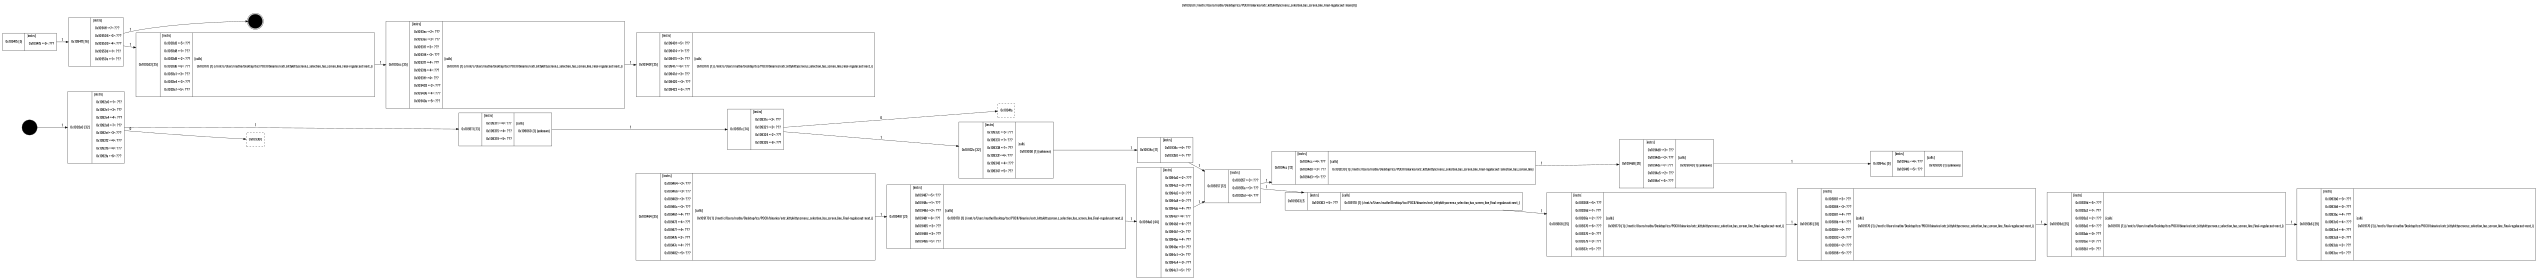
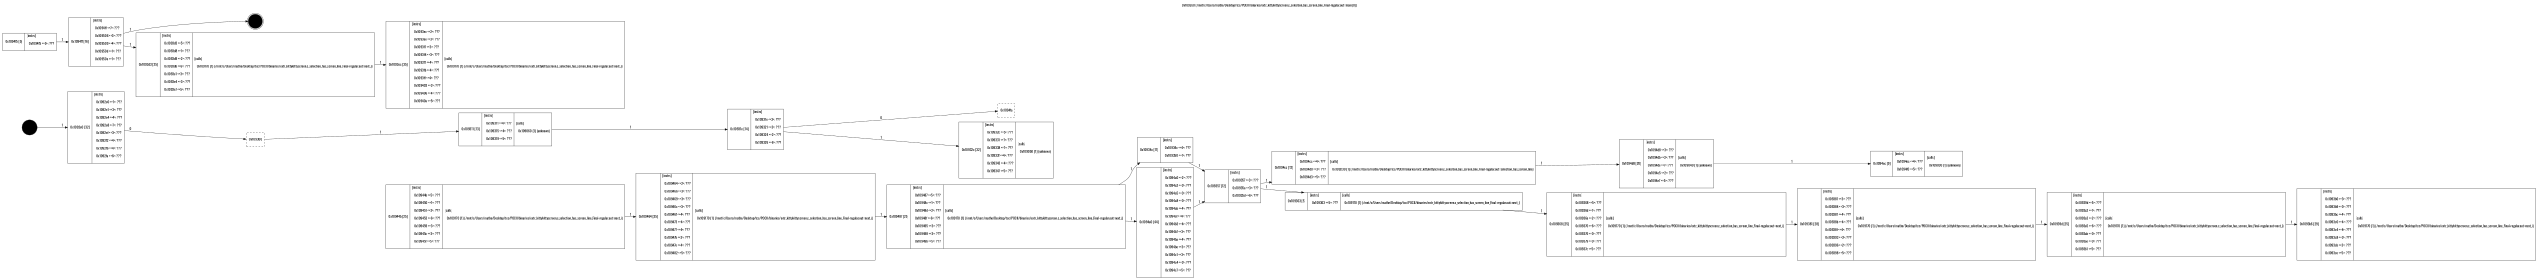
(756, 65) -> none
(290, 128) -> (360, 135)
(1094, 150) -> (1130, 176)
none -> (505, 217)
